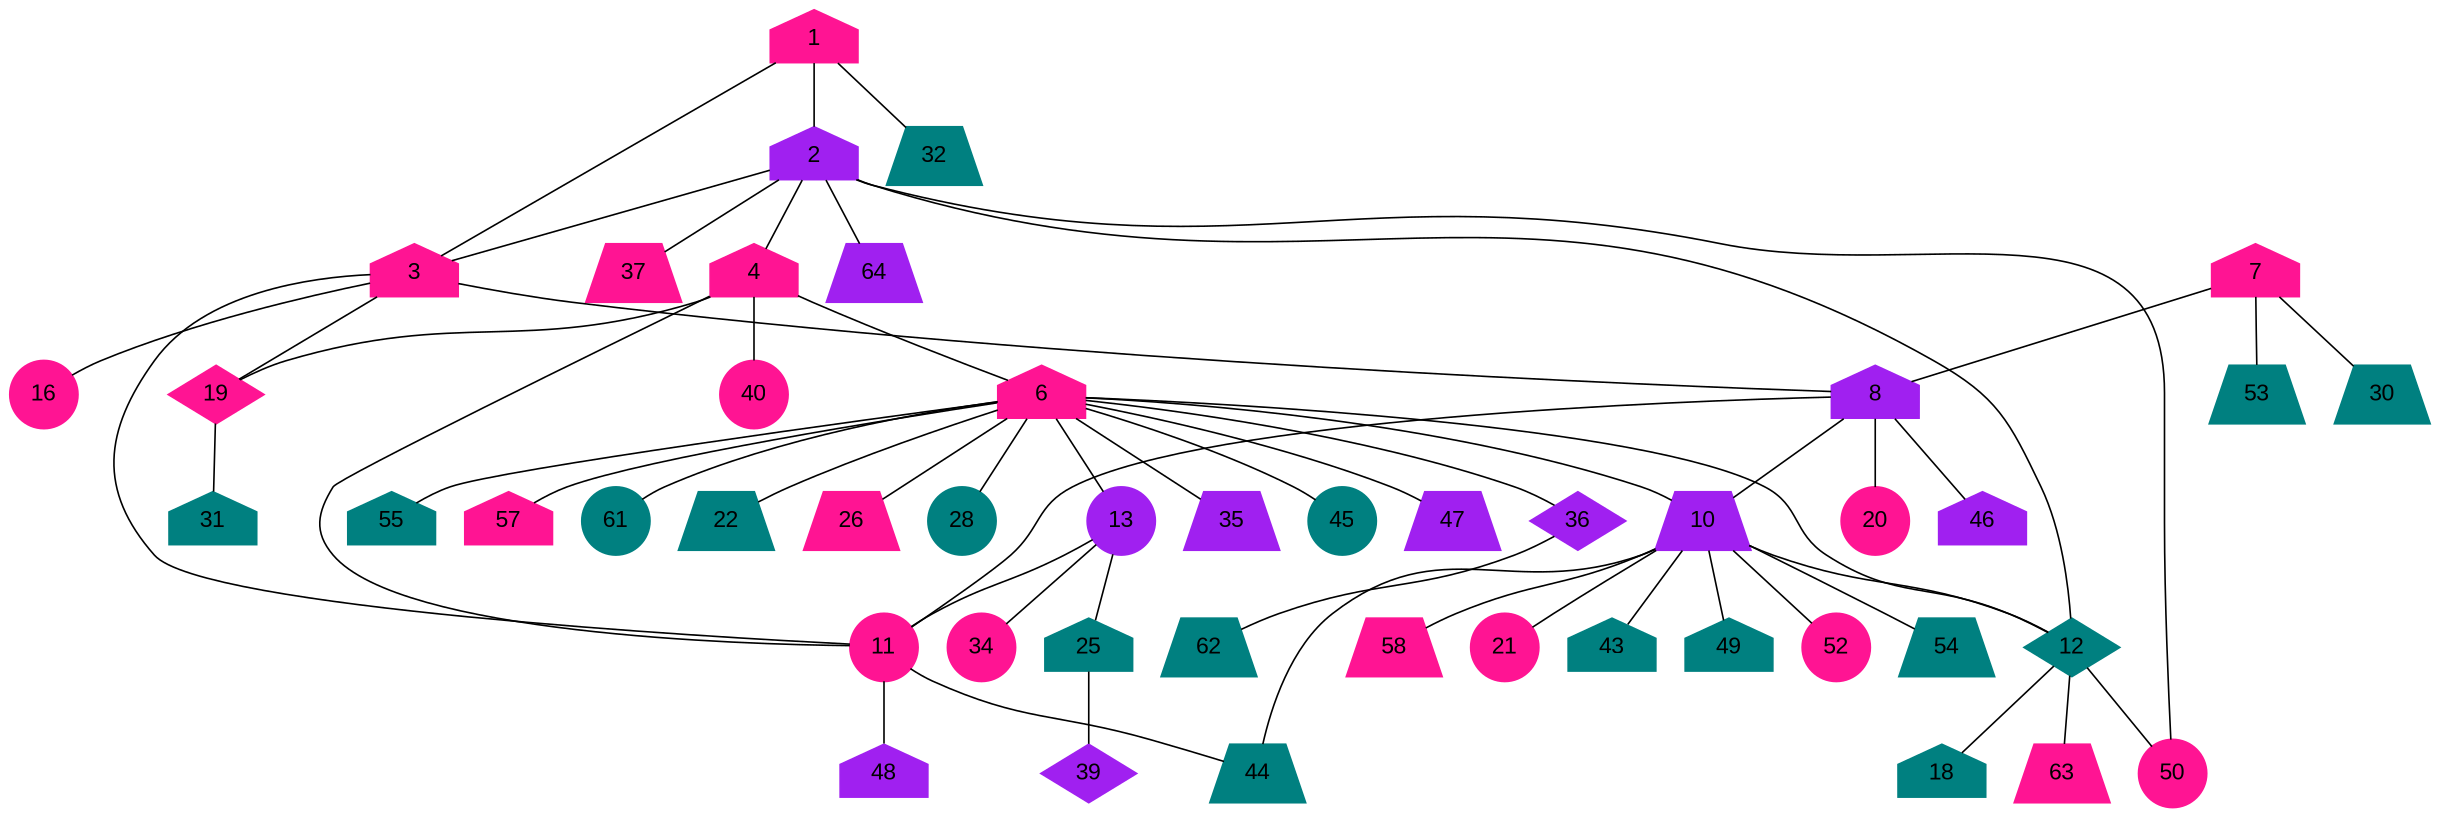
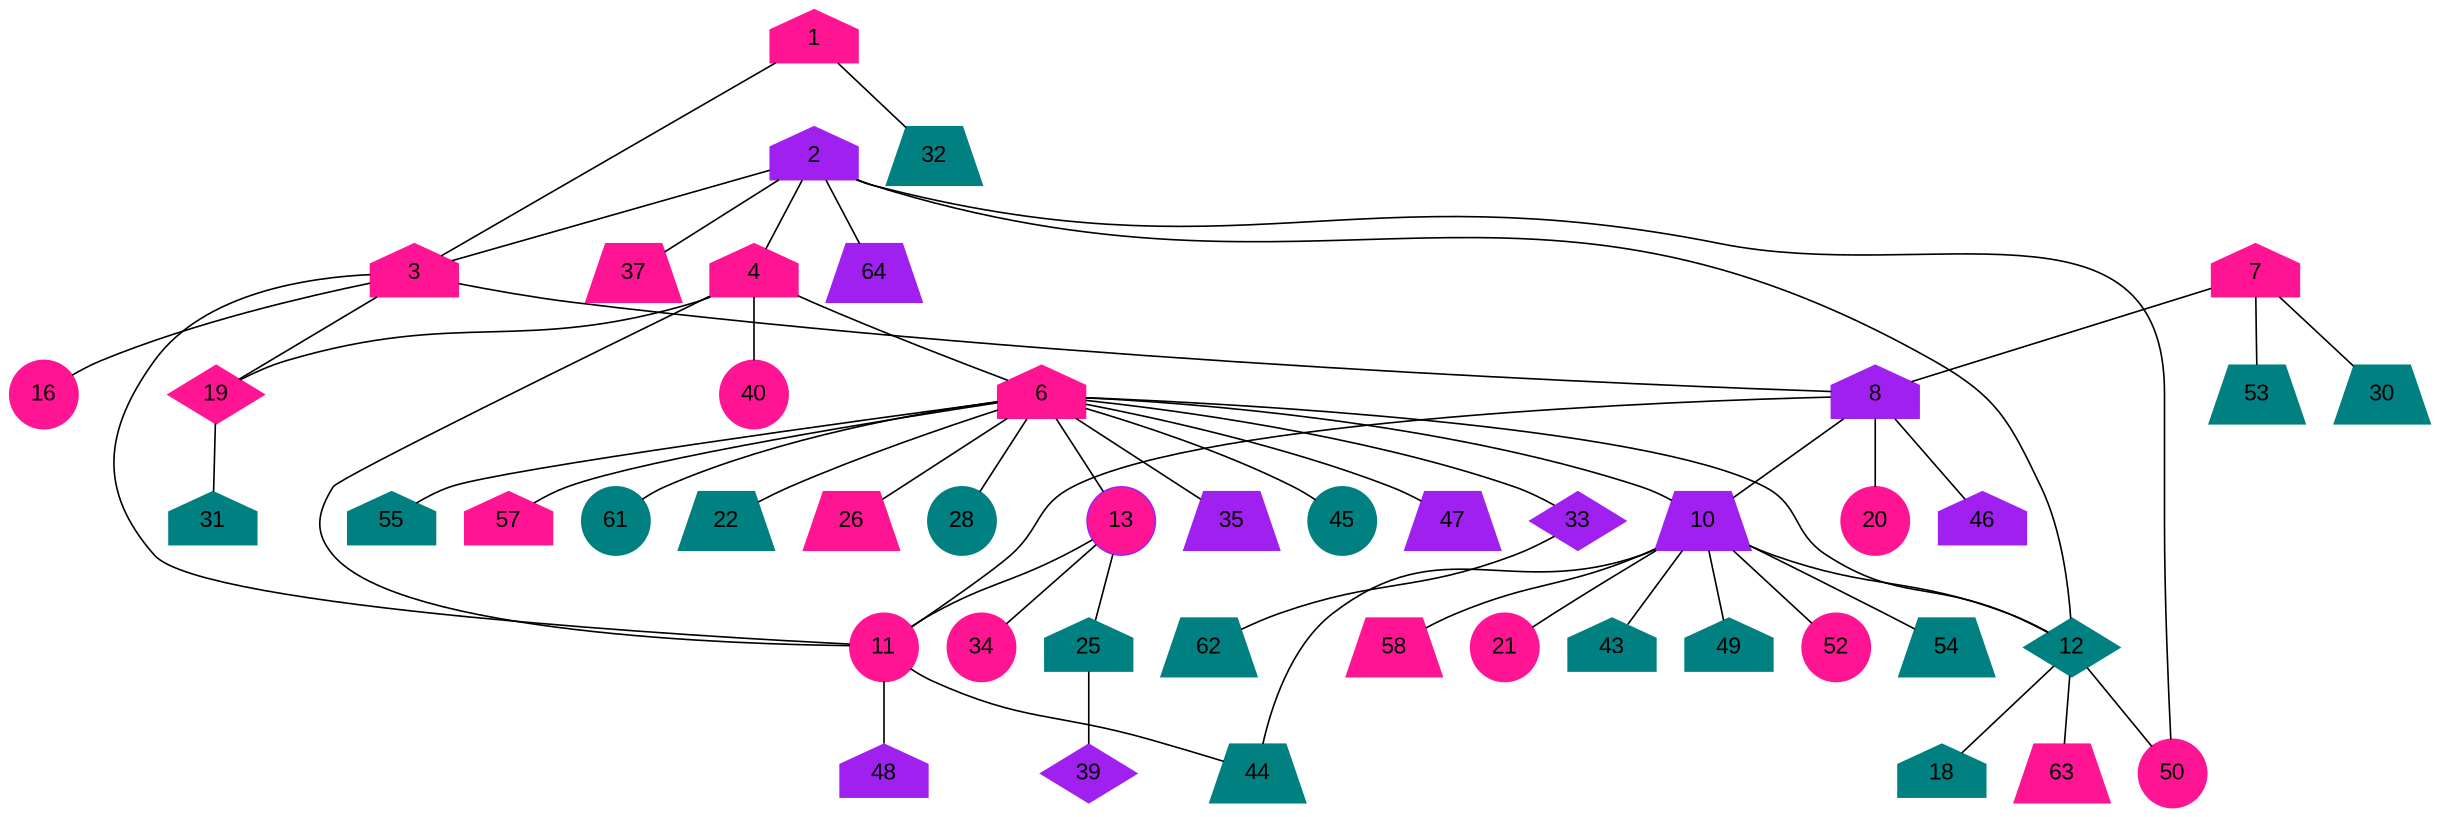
(814, 95) -> none
(1121, 521) -> (1121, 521)
(1578, 521) -> (1578, 521)
